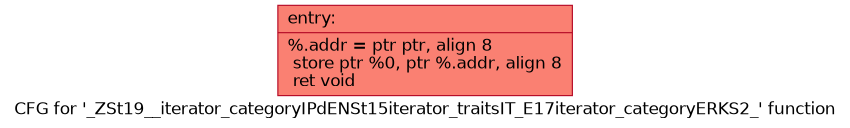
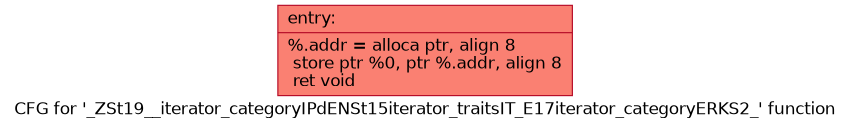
(390, 46) -> (402, 46)
